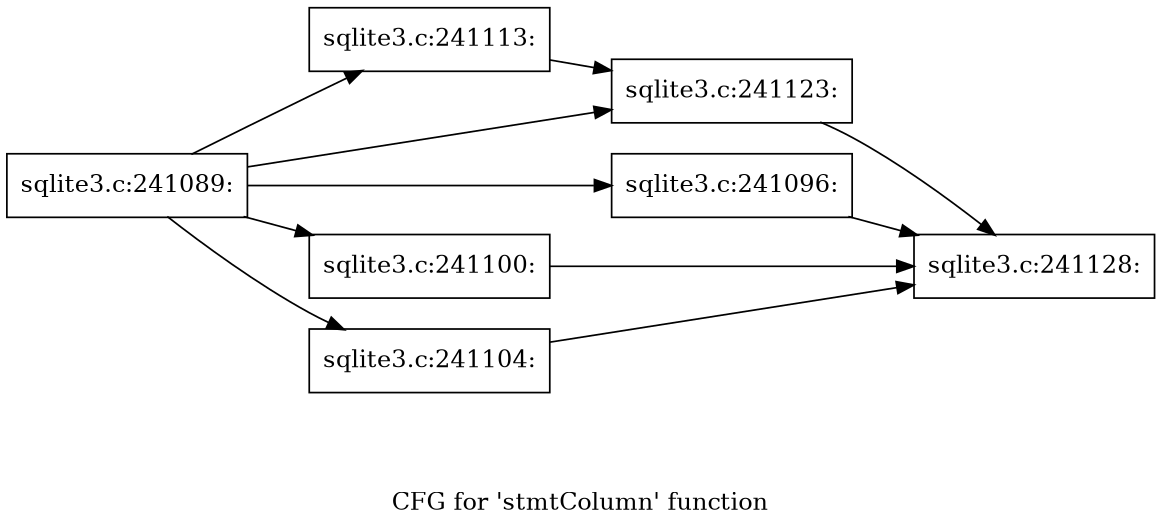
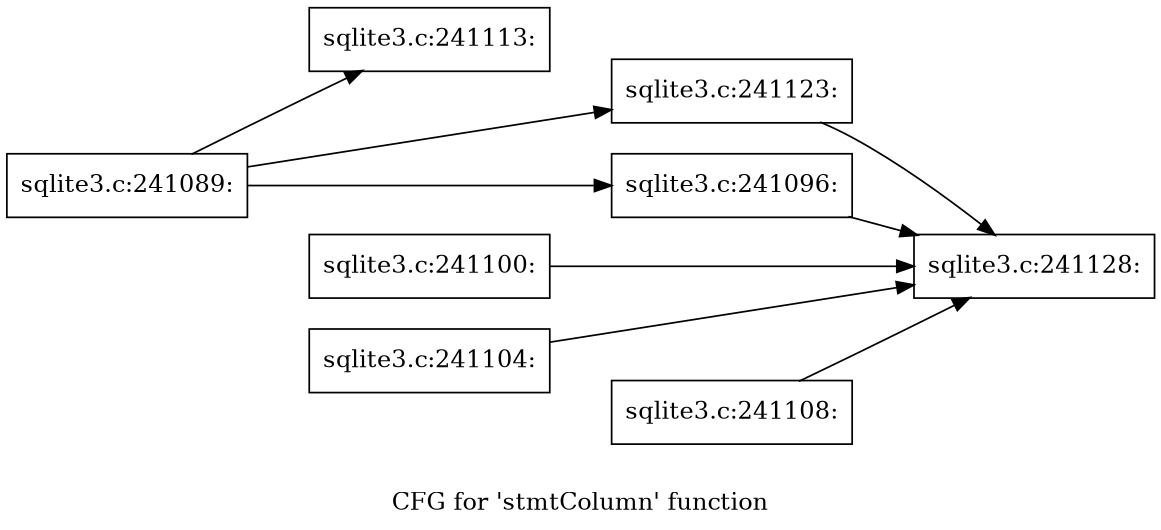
(572, 64) -> none
(270, 224) -> none
(245, 273) -> none
none -> (732, 412)
